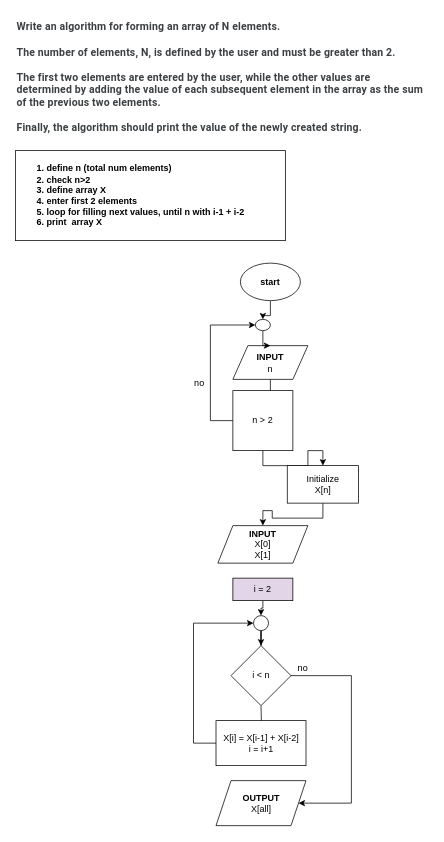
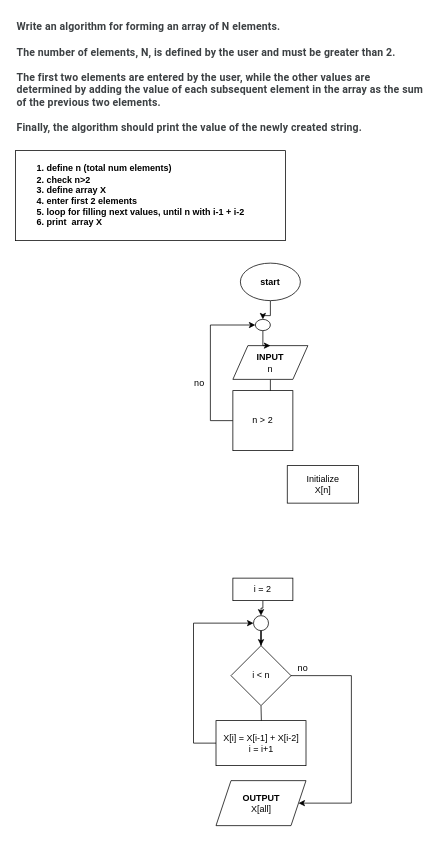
(274, 465) -> none
(267, 510) -> none
(263, 544) -> none
(263, 589) -> (263, 589)
